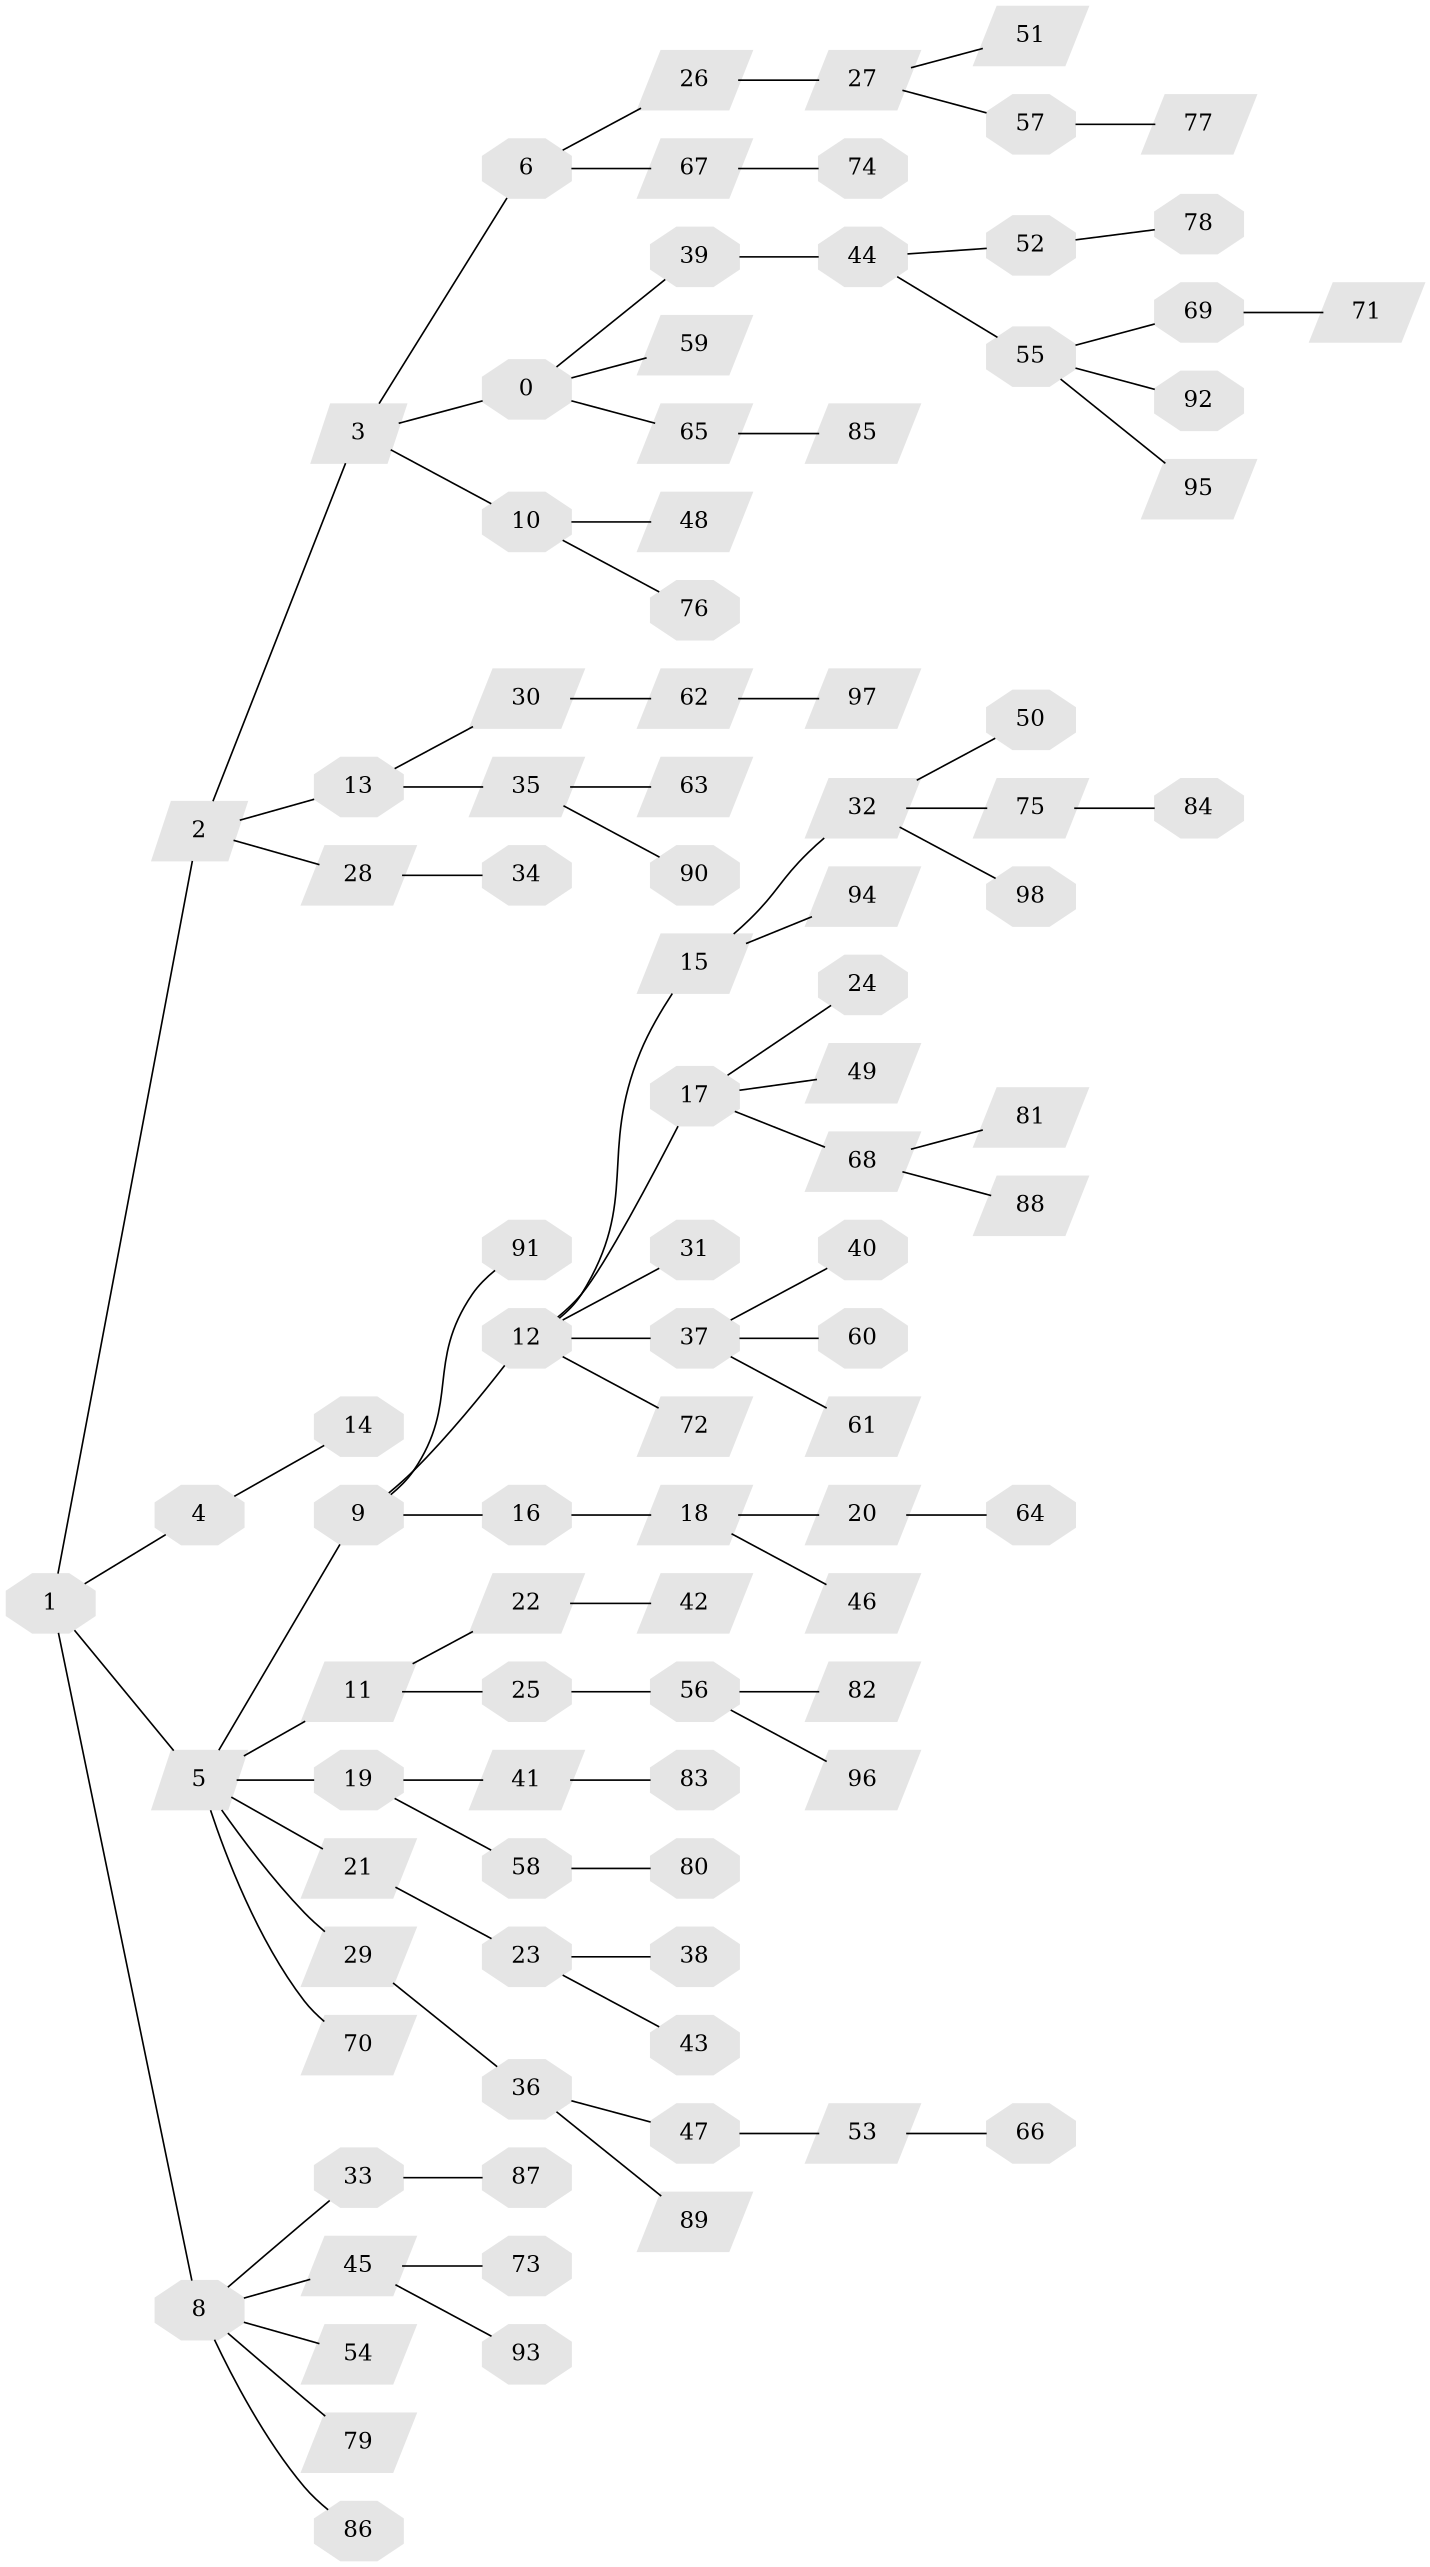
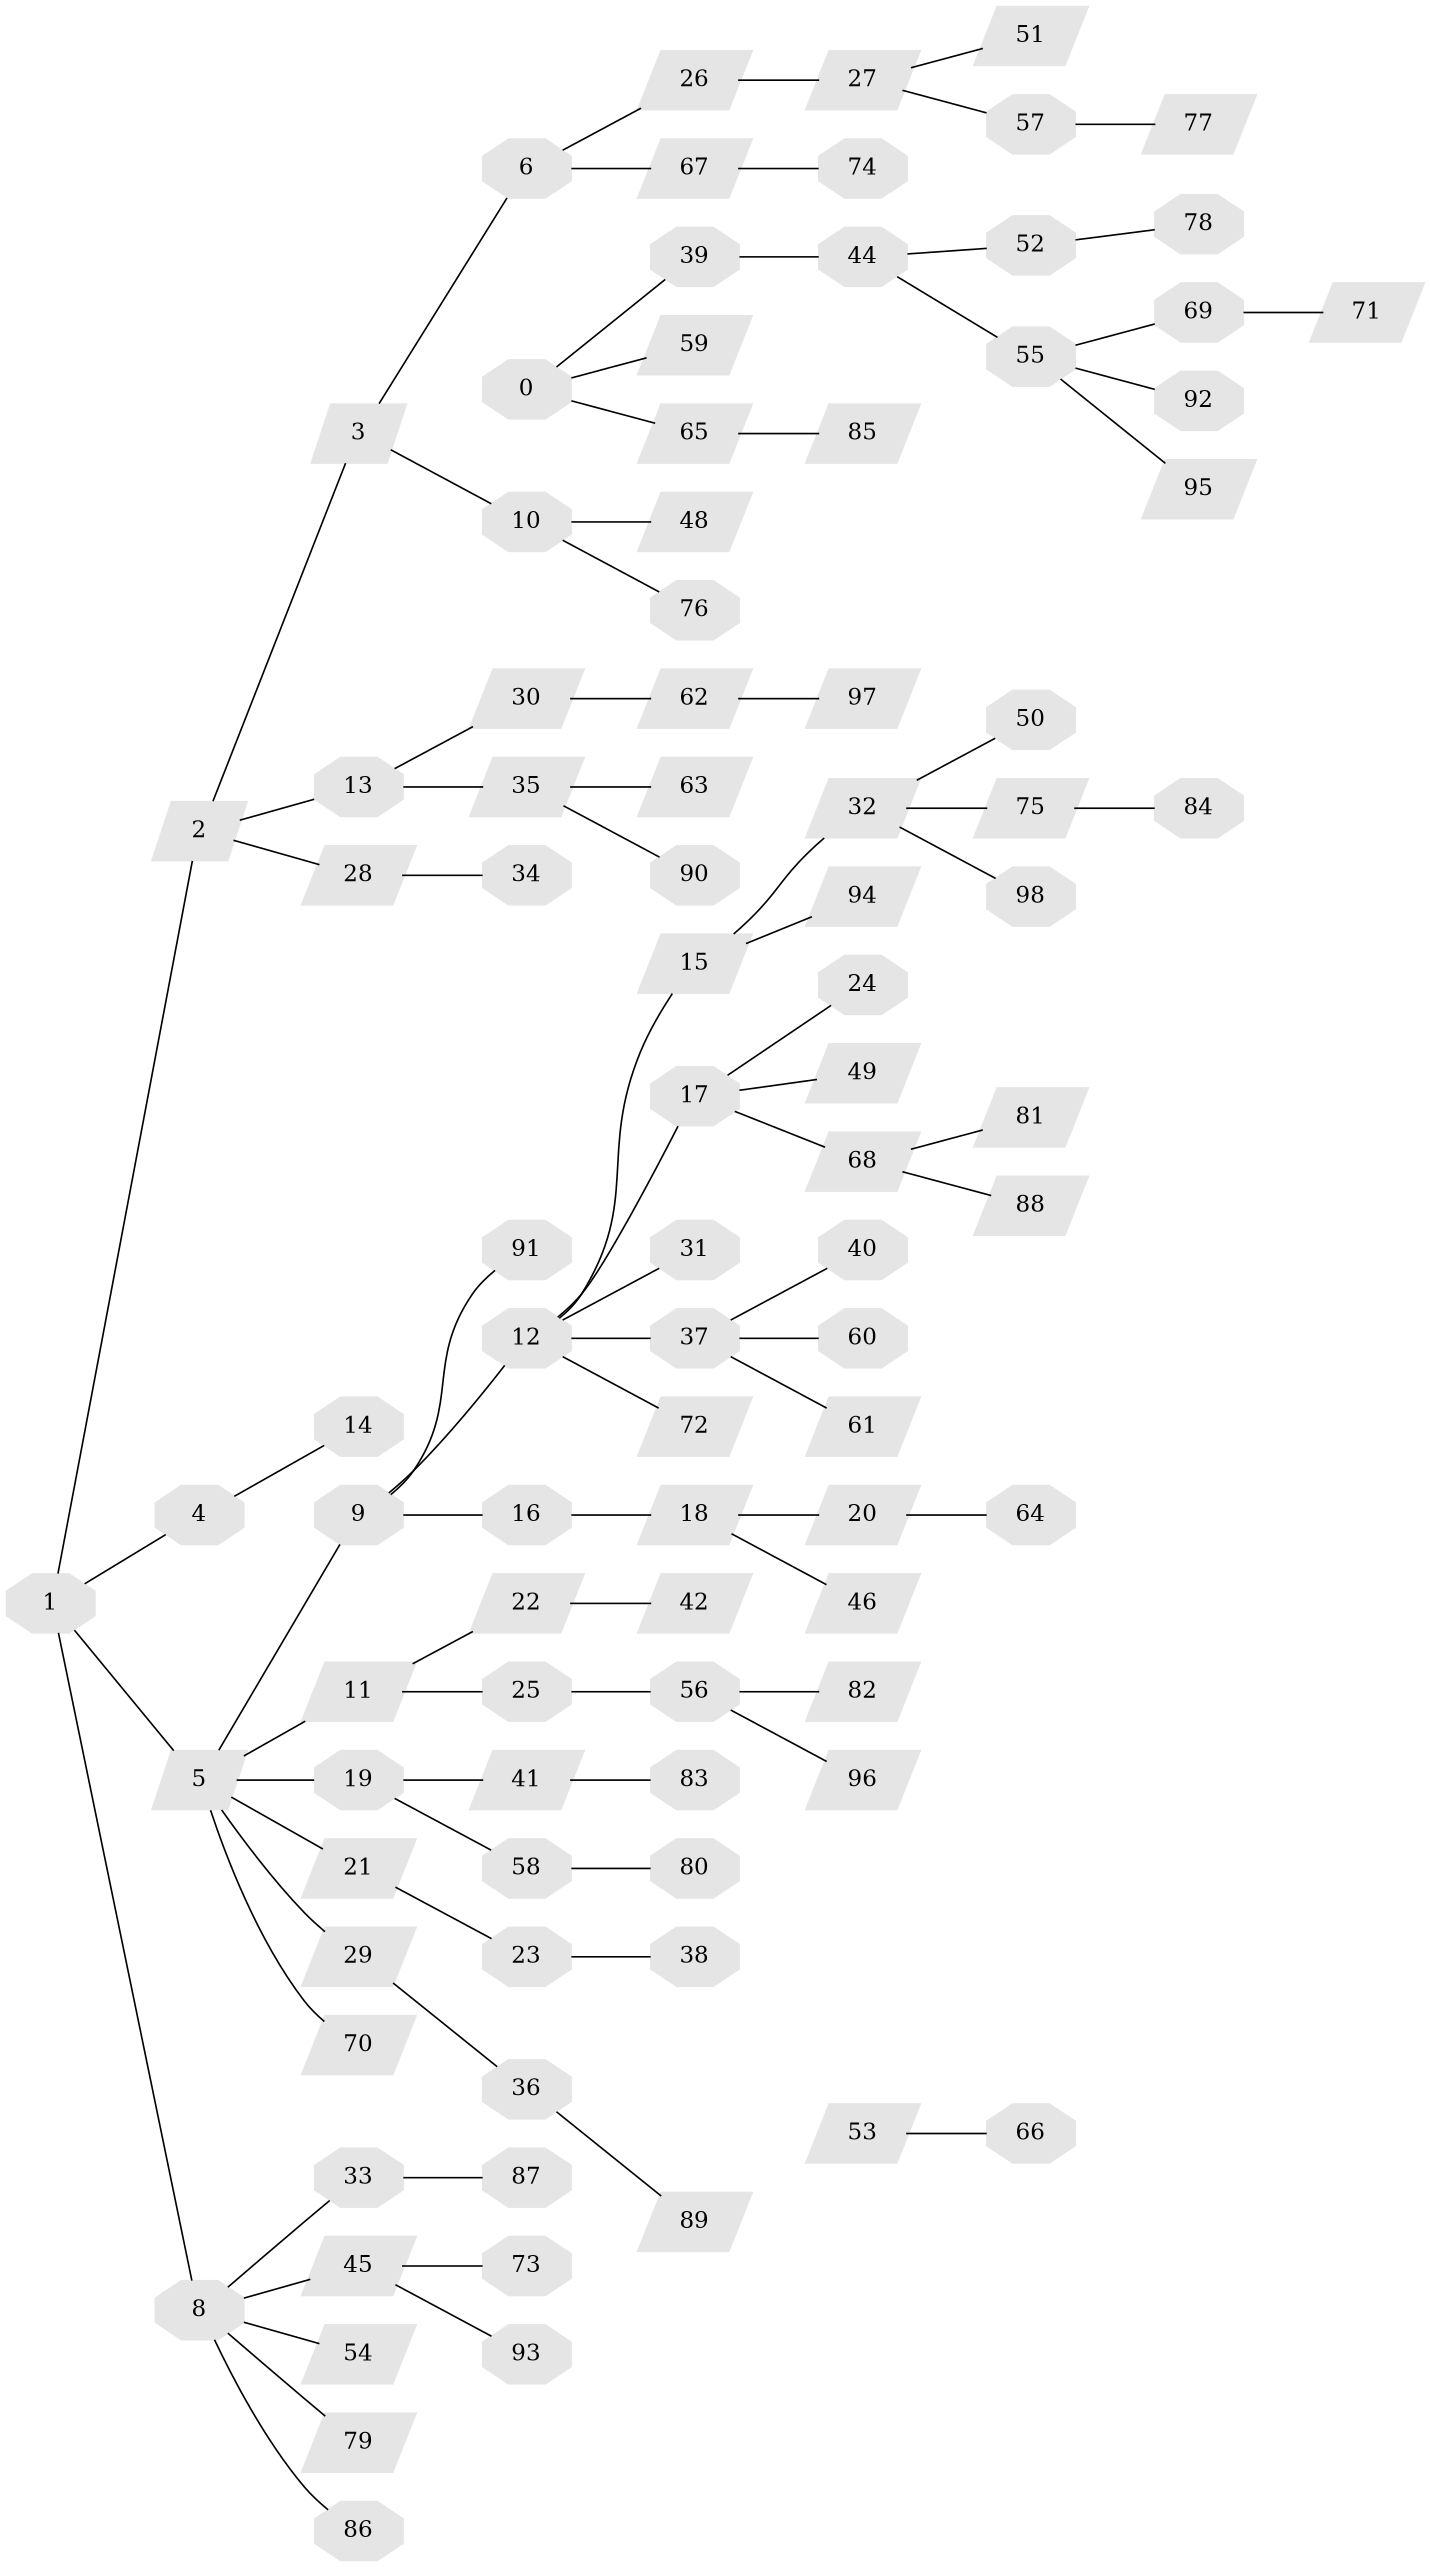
(441, 412) -> none
(695, 2045) -> none
(695, 2133) -> none
